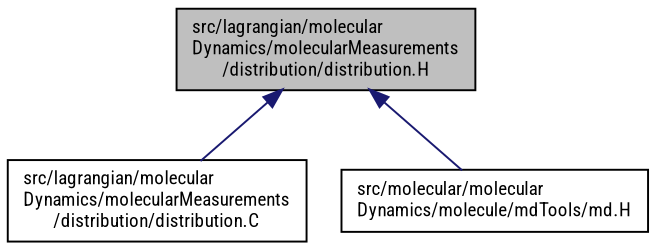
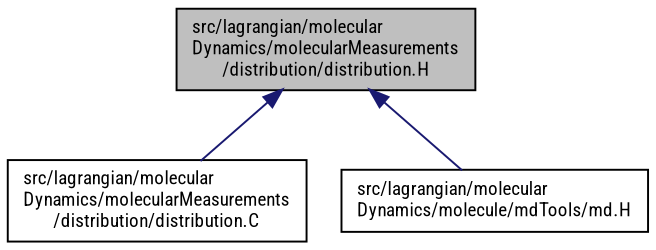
(495, 201) -> (495, 201)
